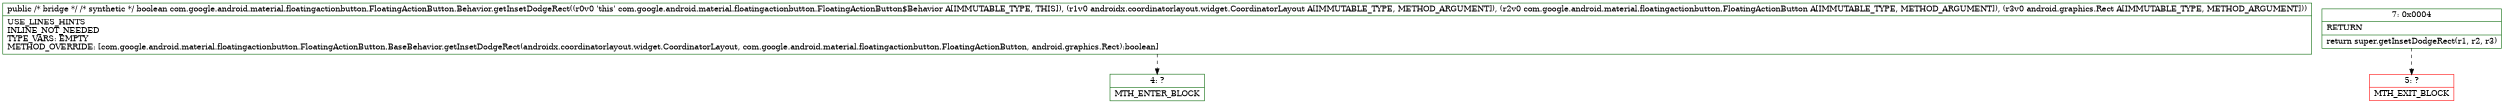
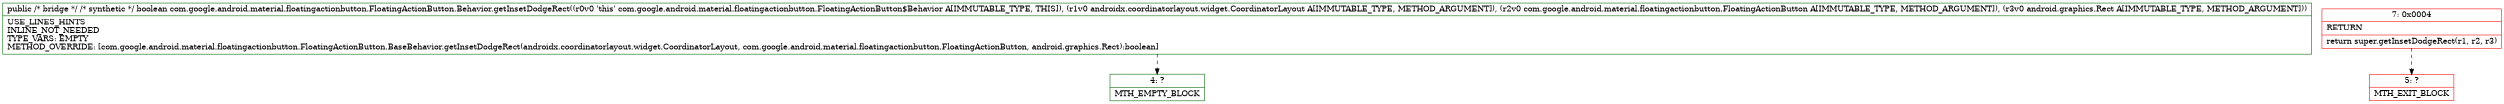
(2412, 29) -> (2412, 29)
(1157, 94) -> (1157, 94)
